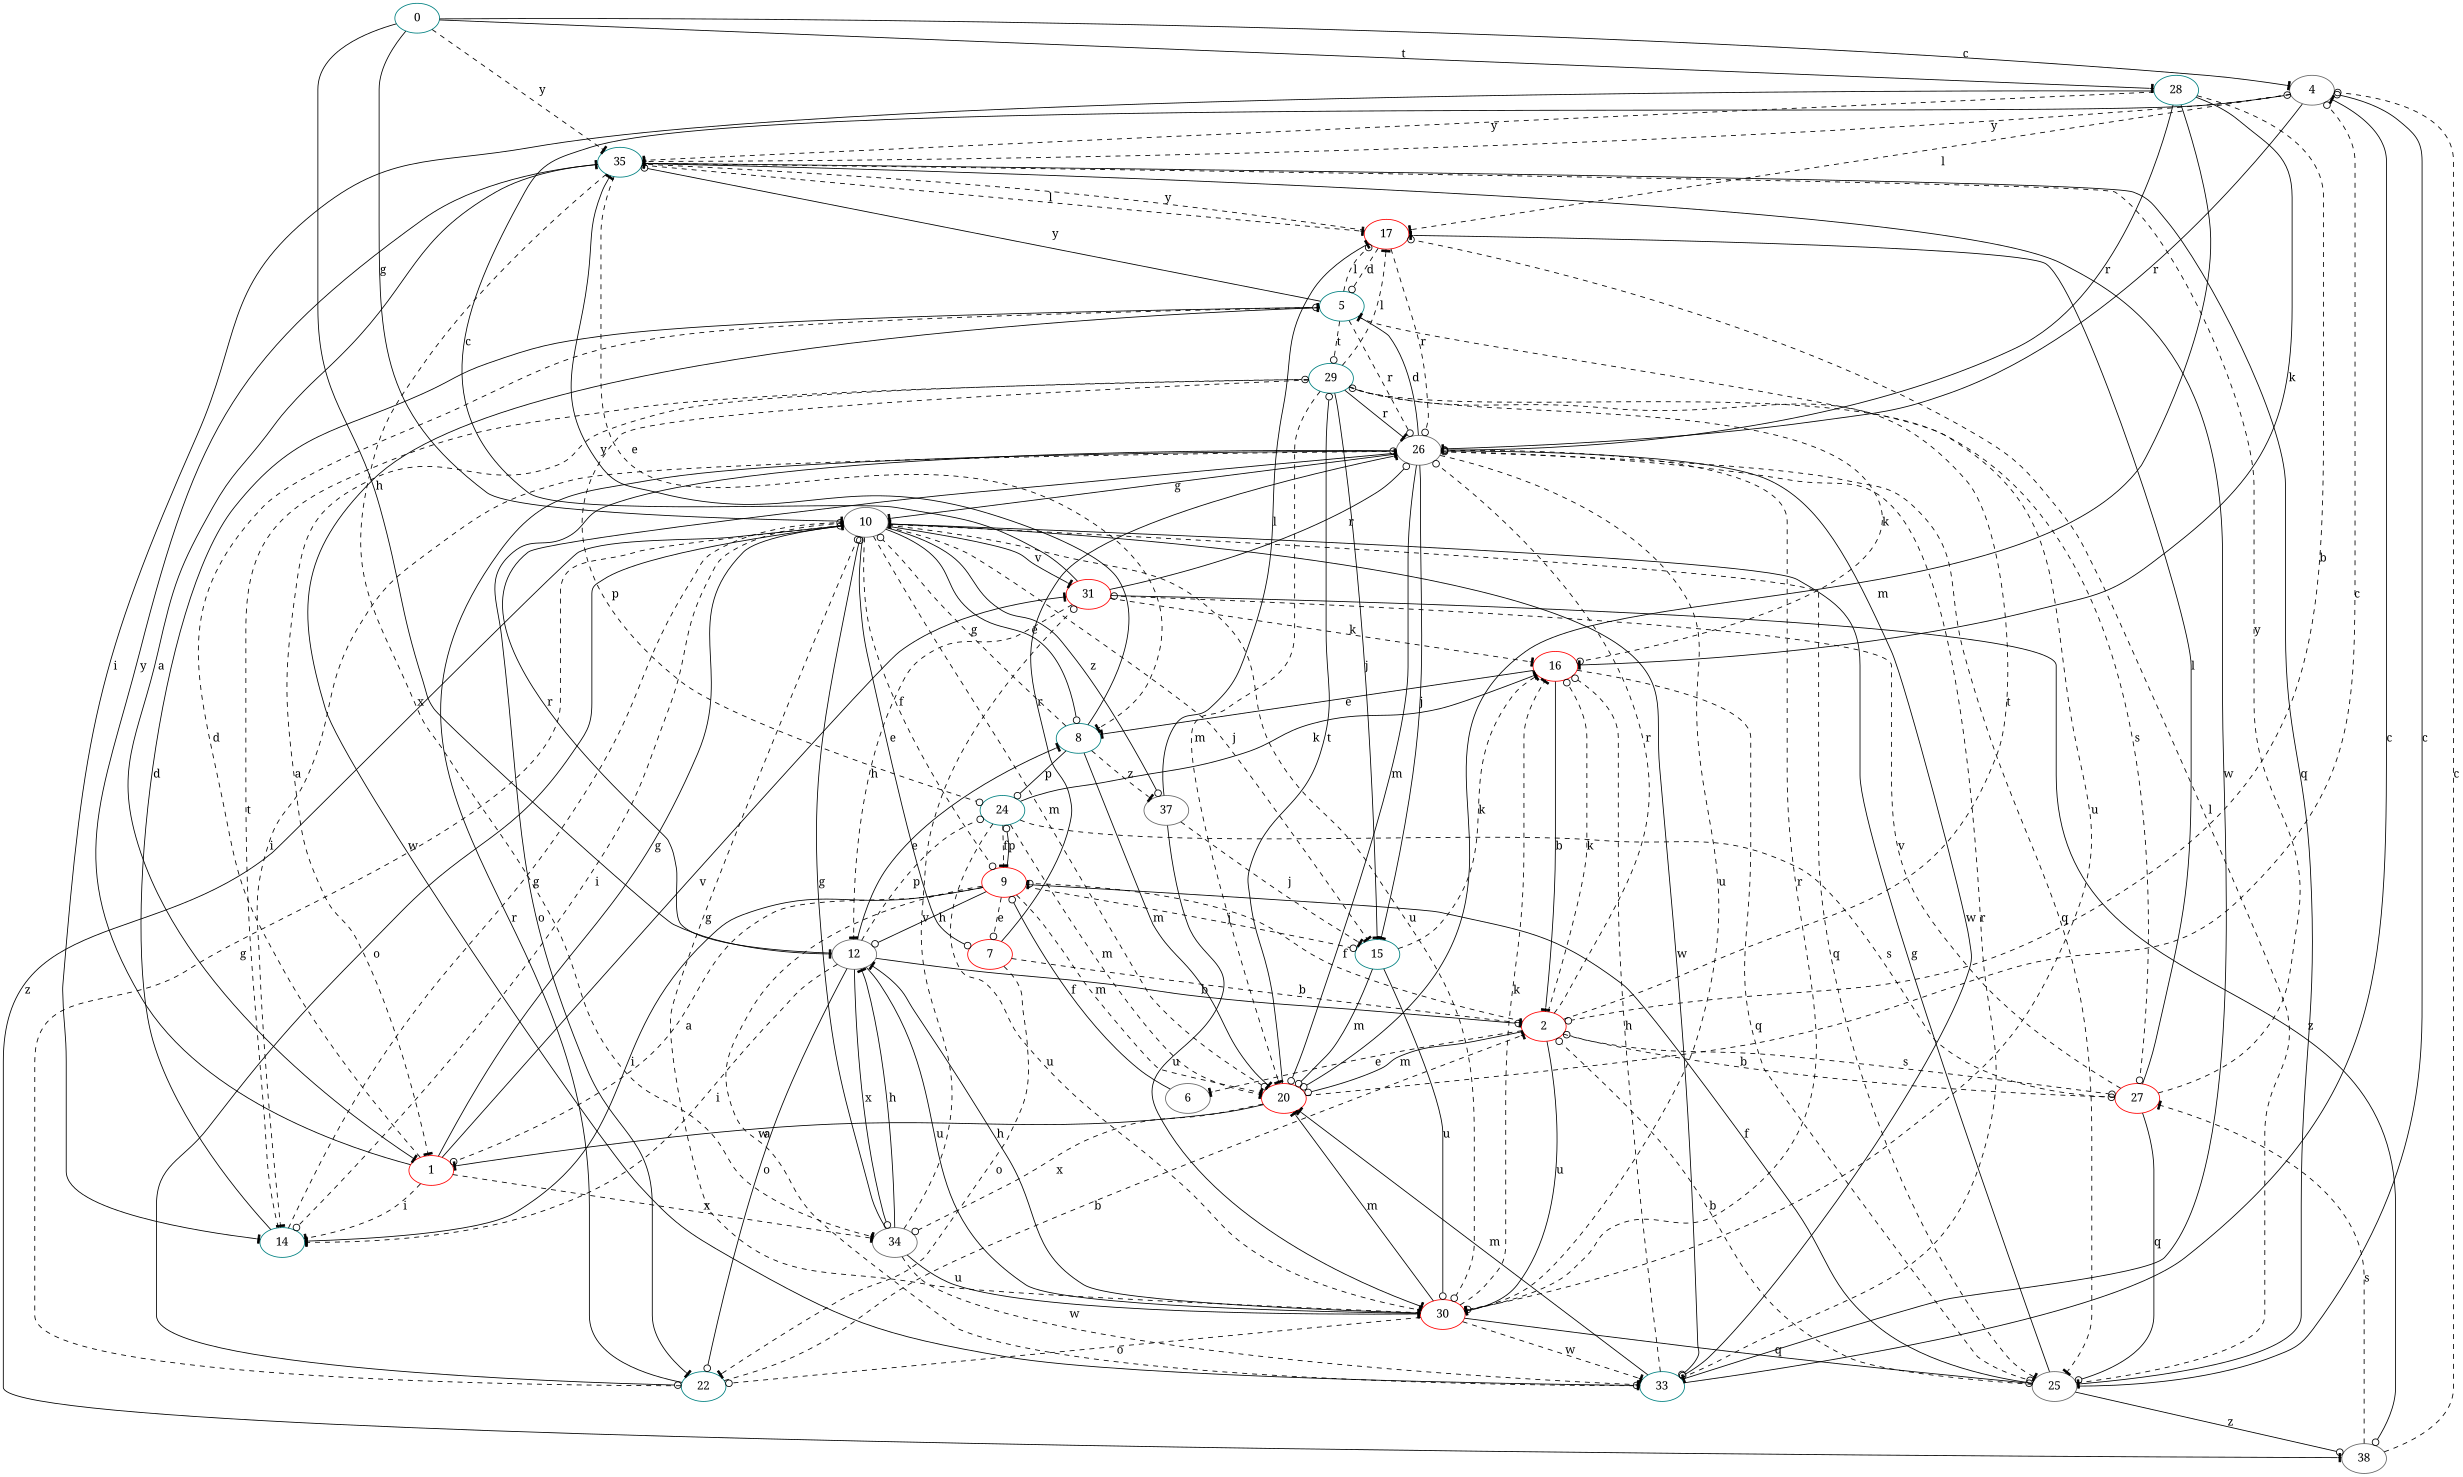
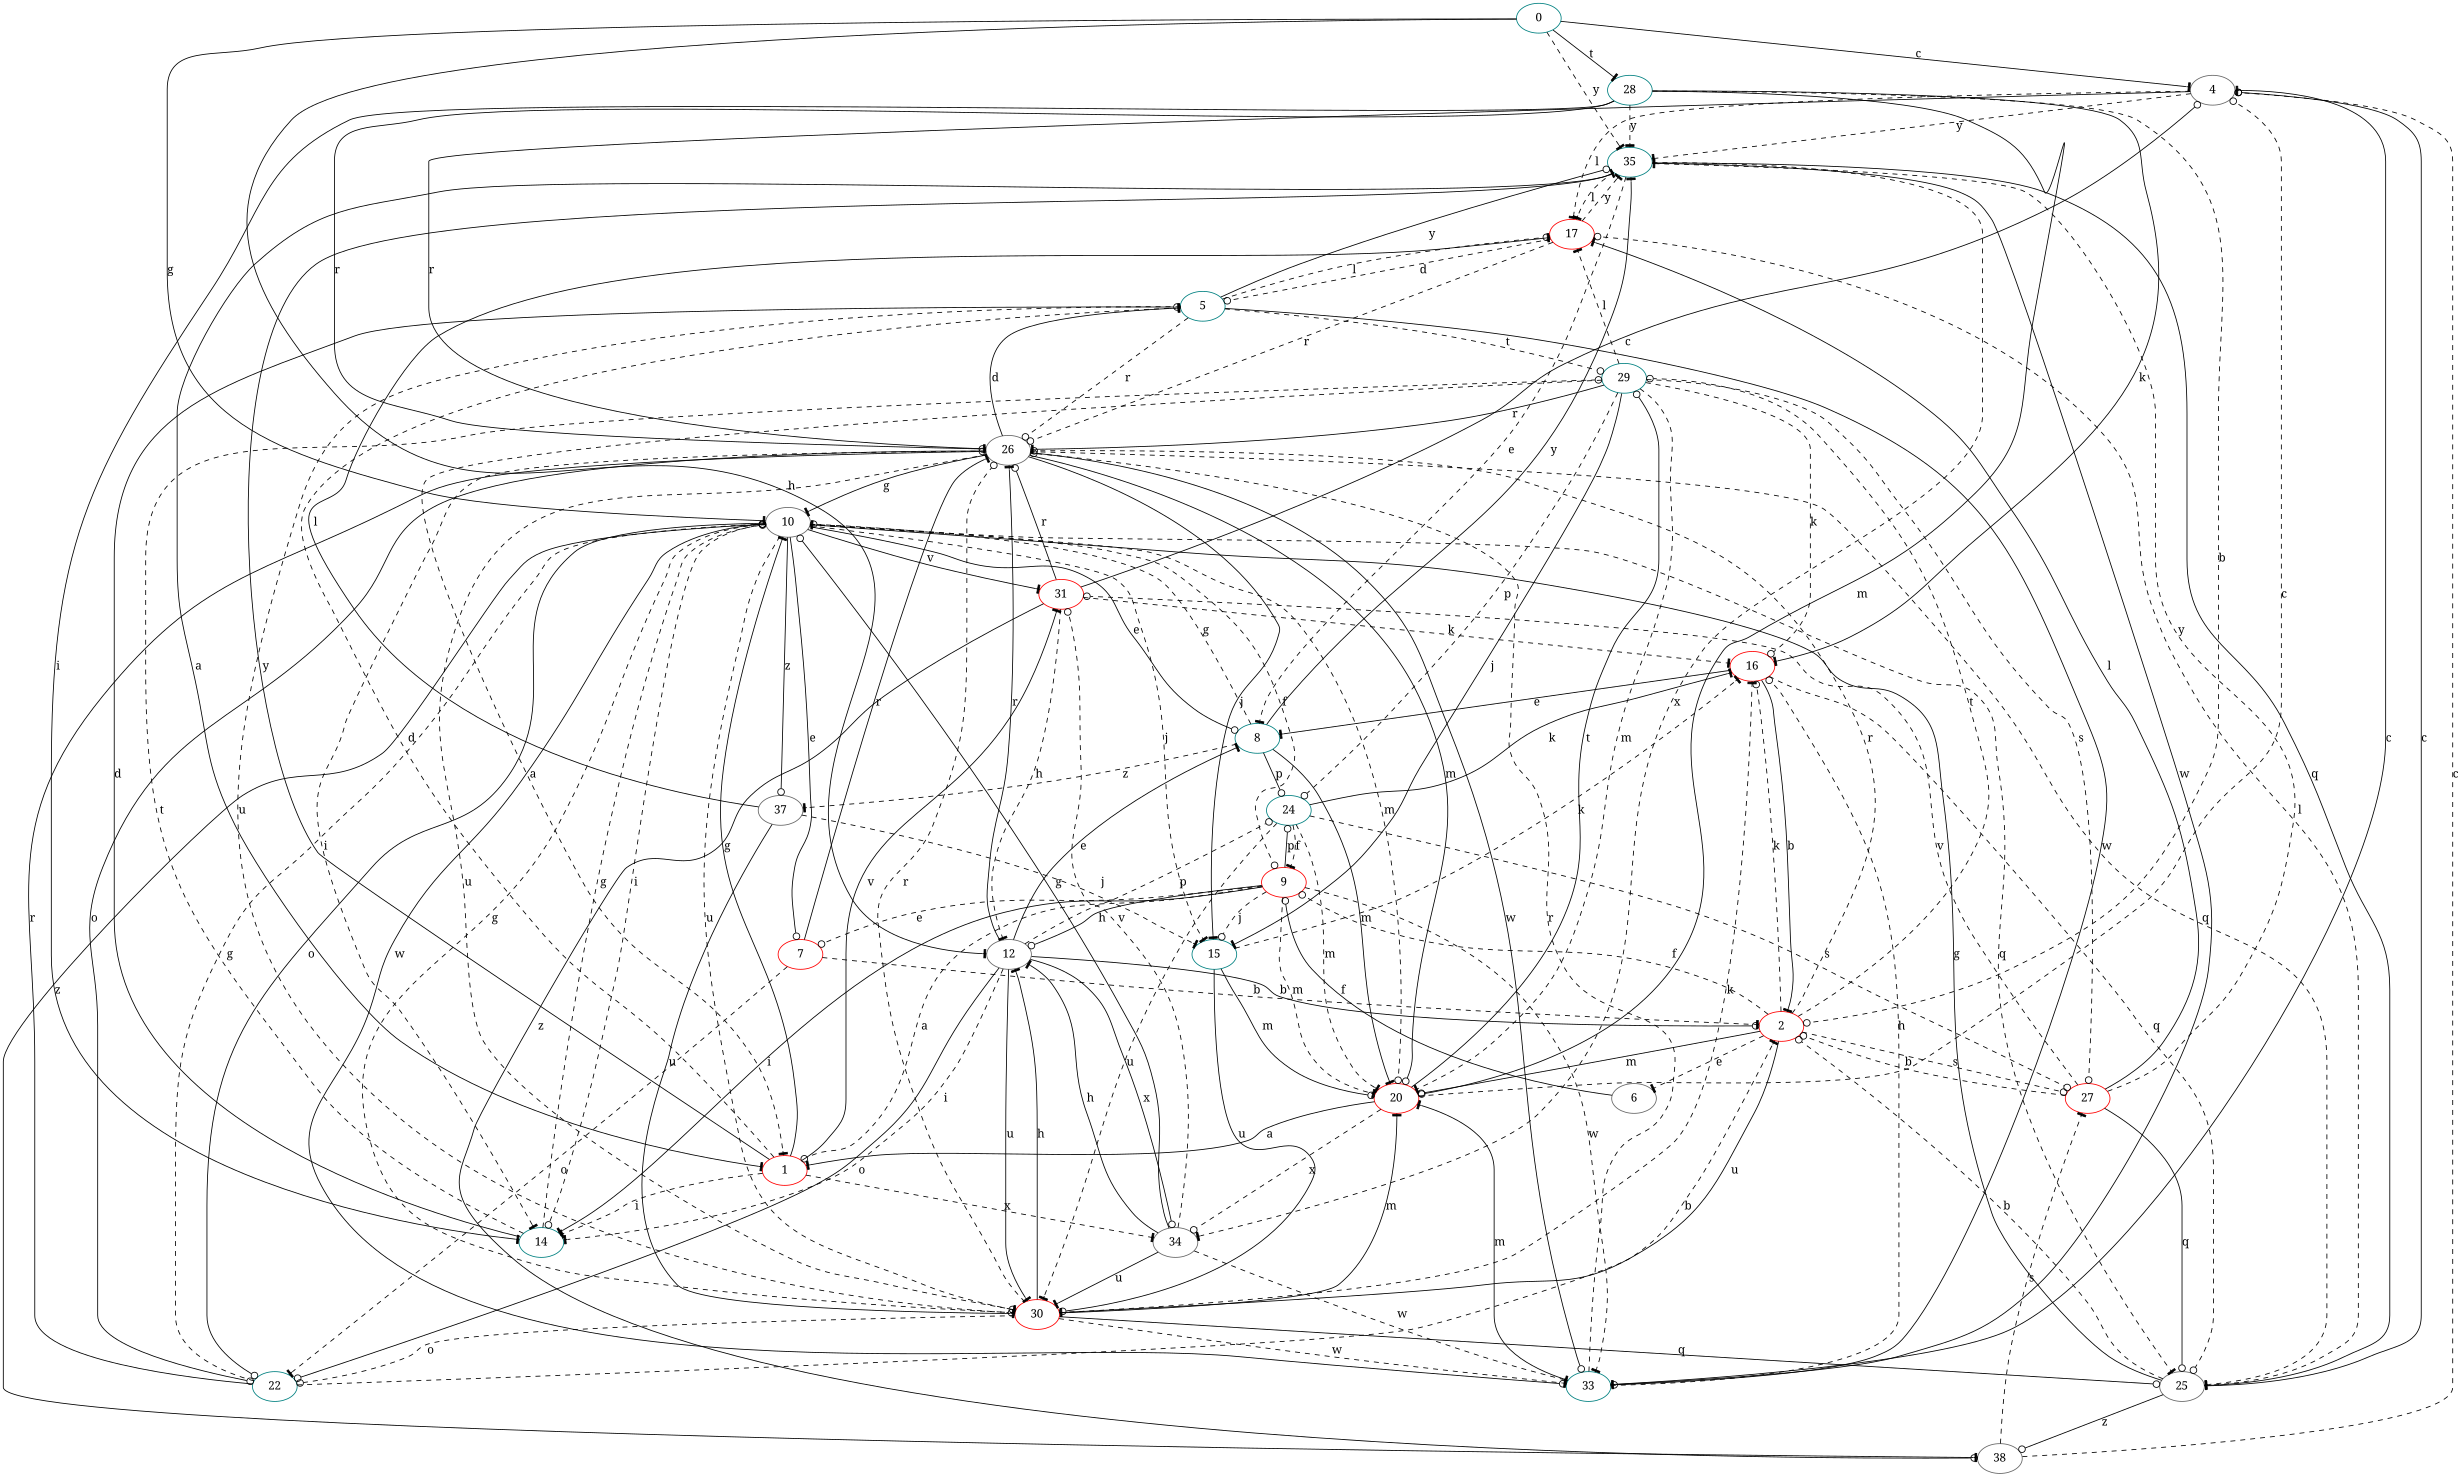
(529, 544) -> (241, 704)
(1639, 1001) -> none
